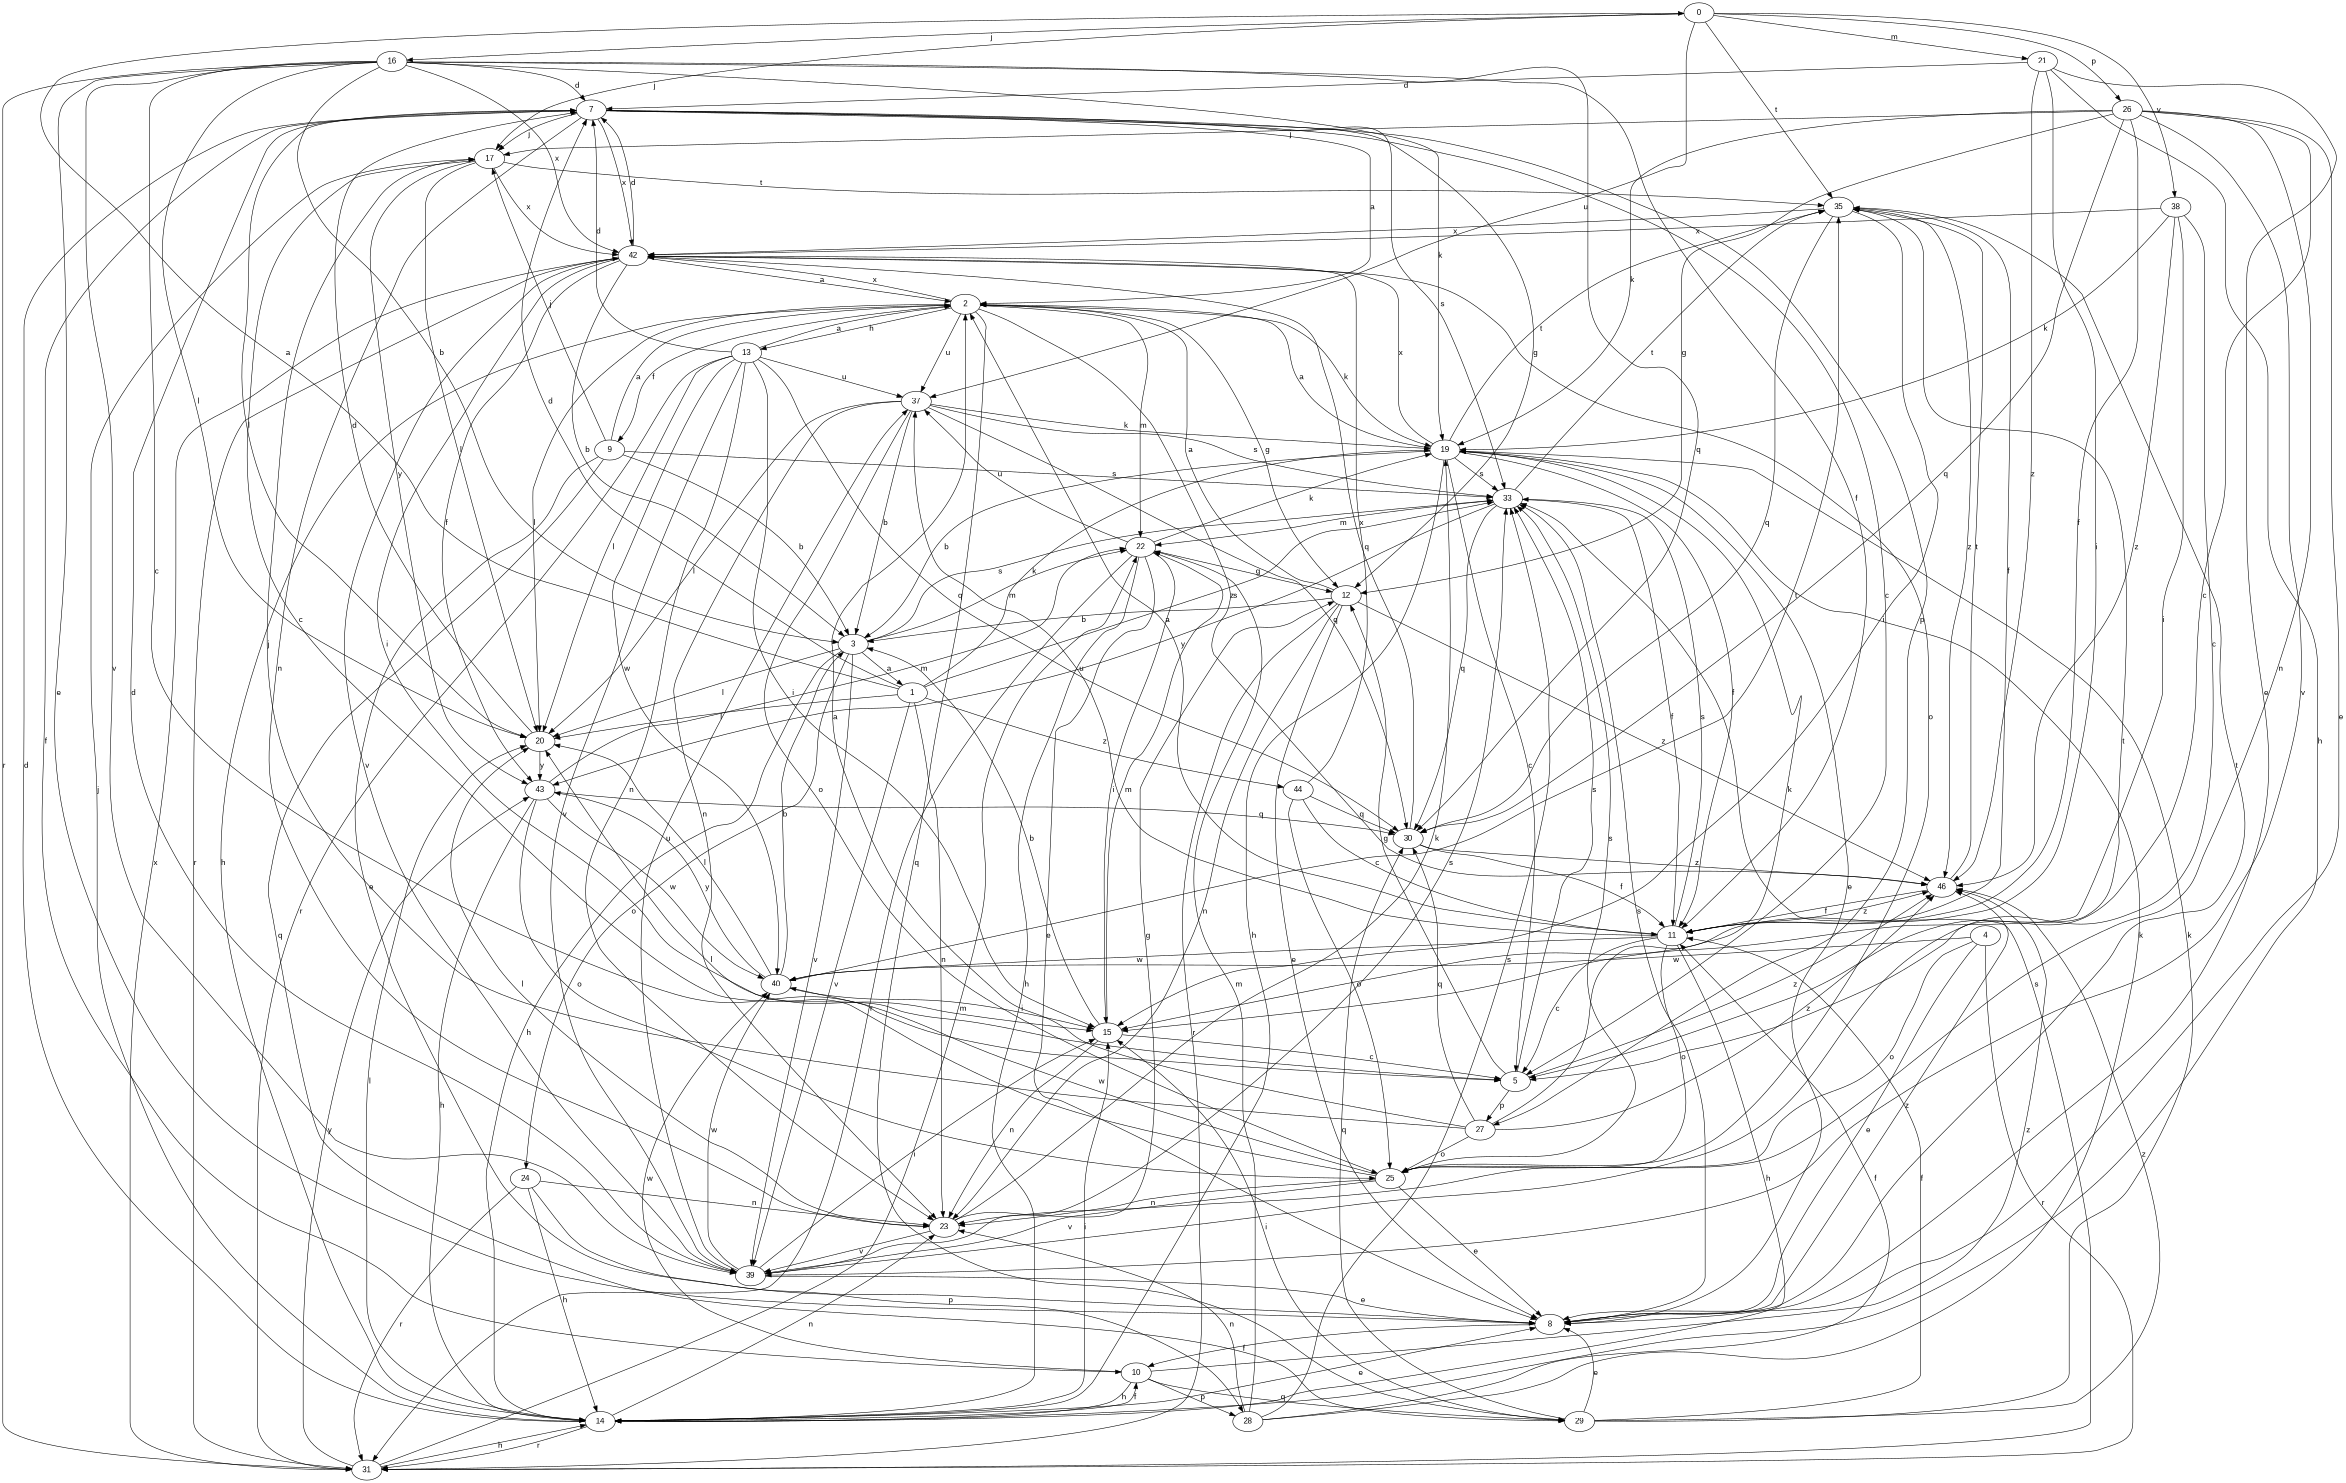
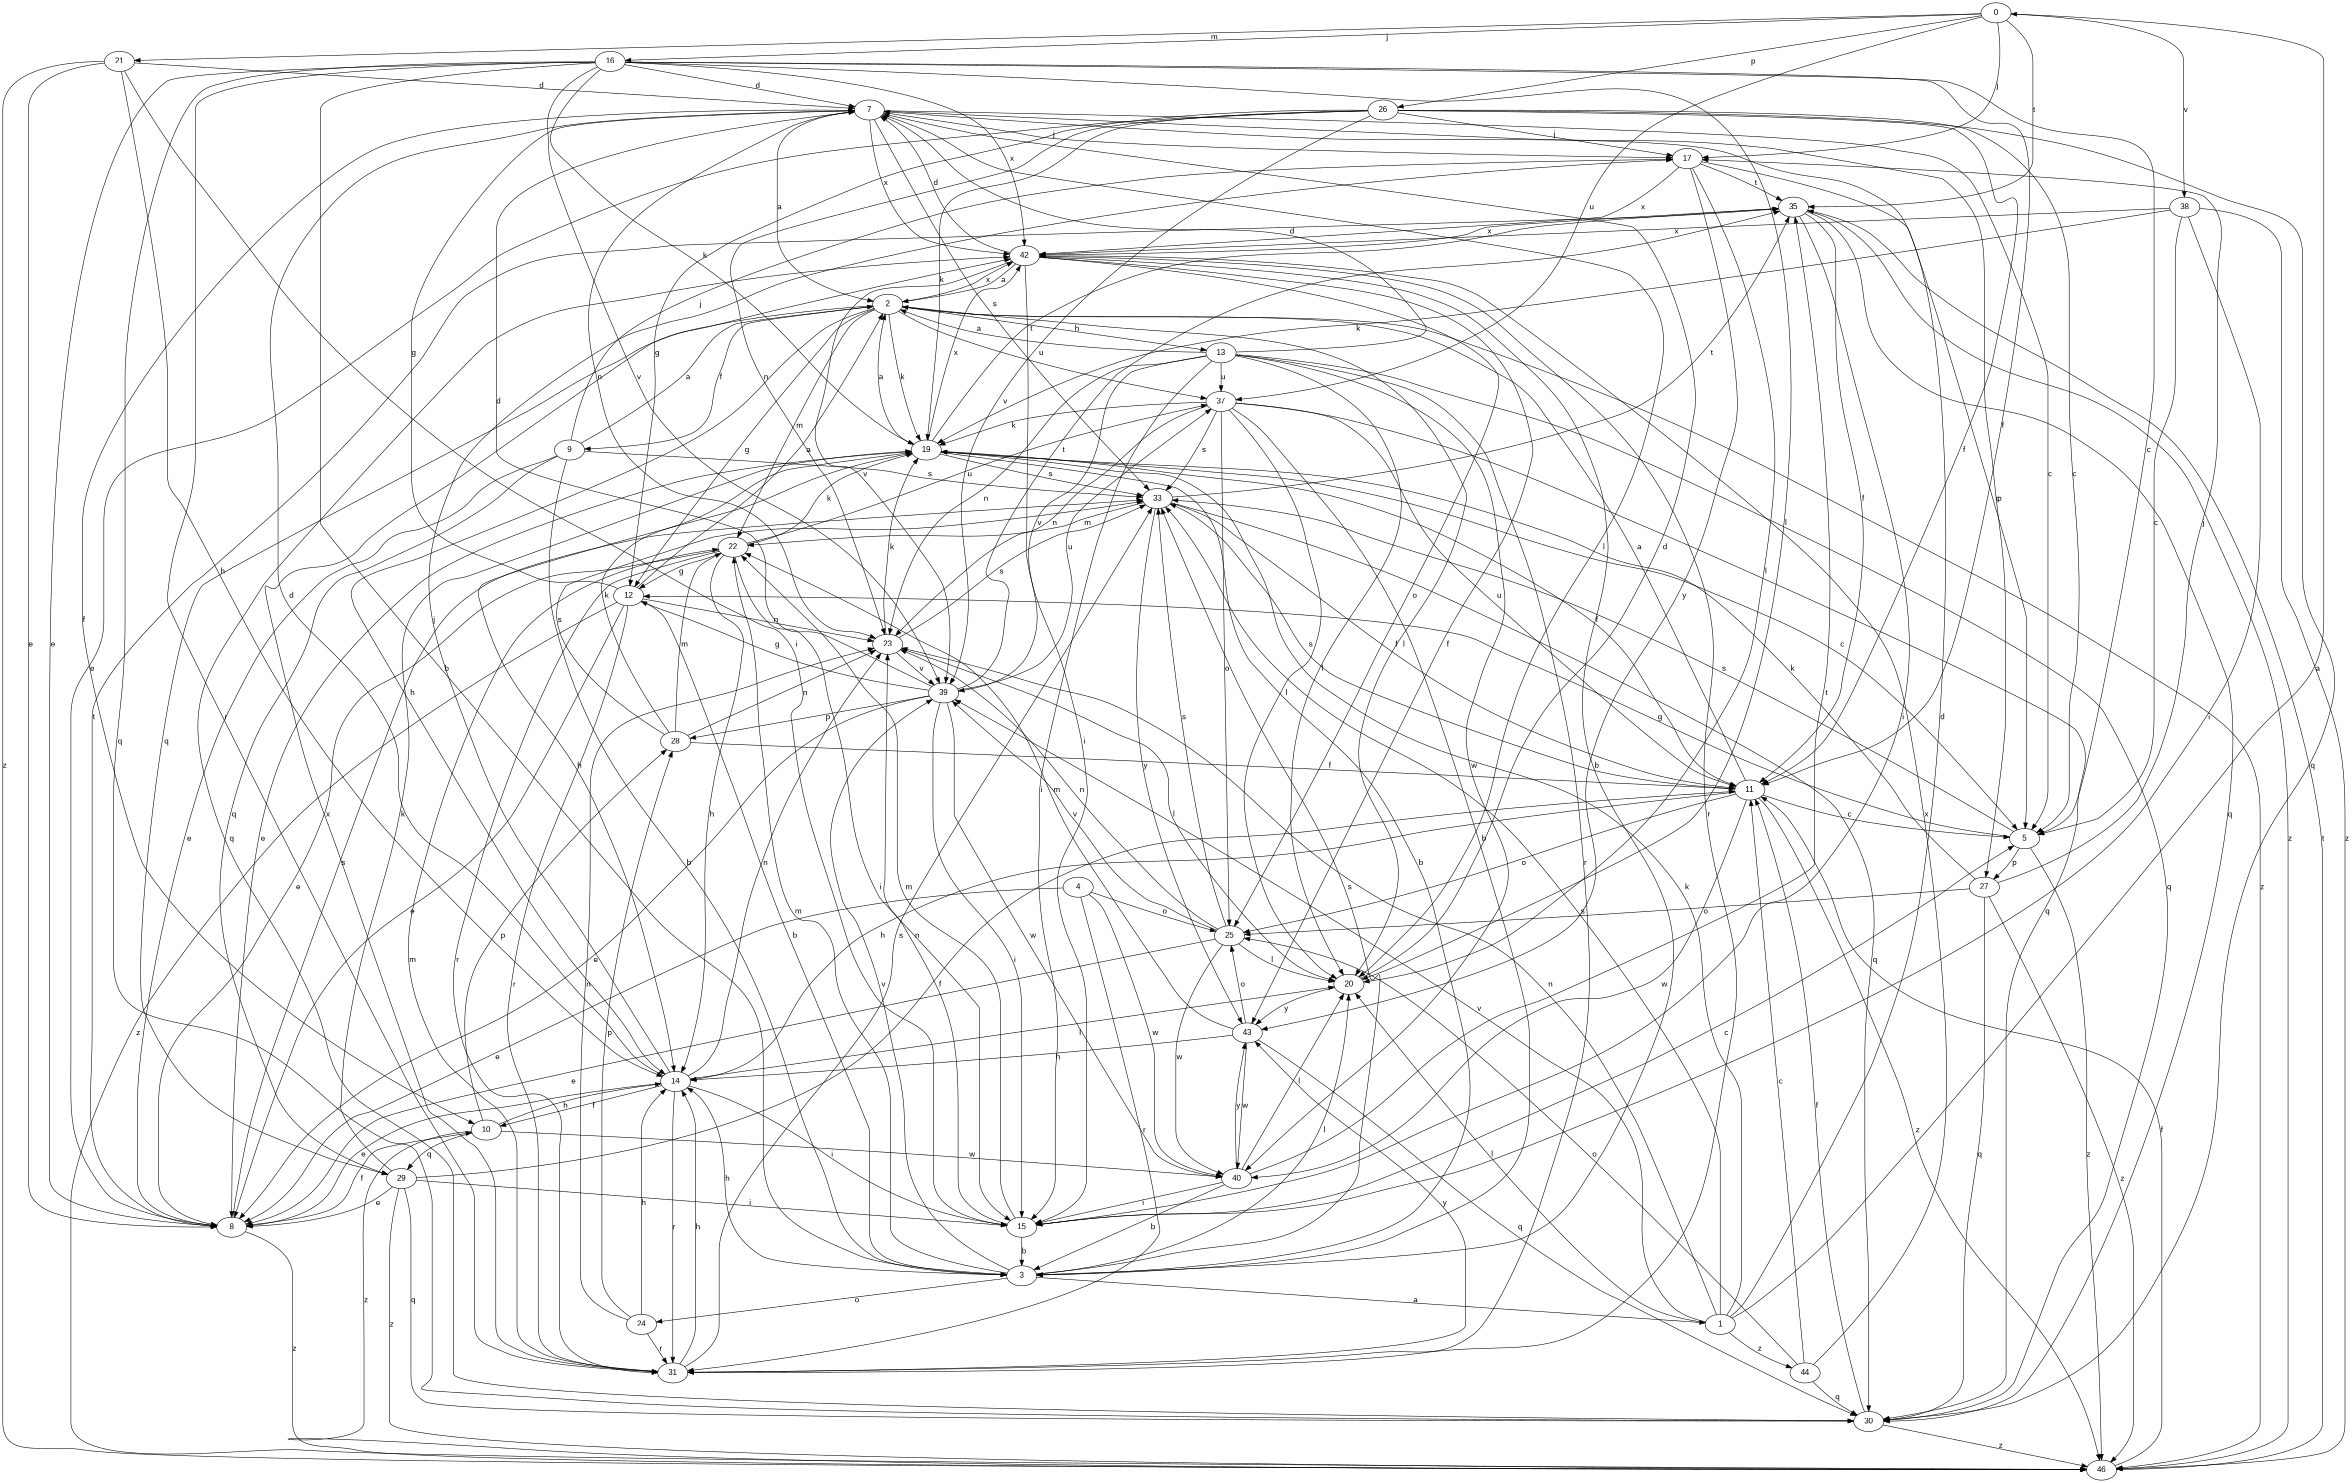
(1410, 157) -> (435, 262)
none -> (812, 717)
(1153, 838) -> (1465, 576)
(900, 890) -> none
